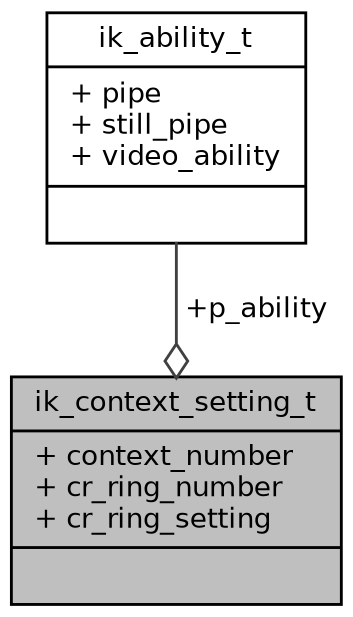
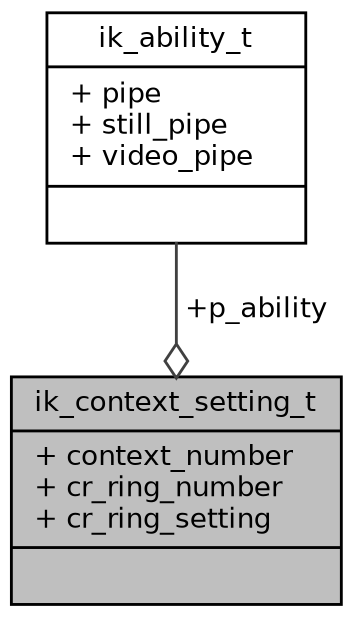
(176, 156) -> (162, 156)
